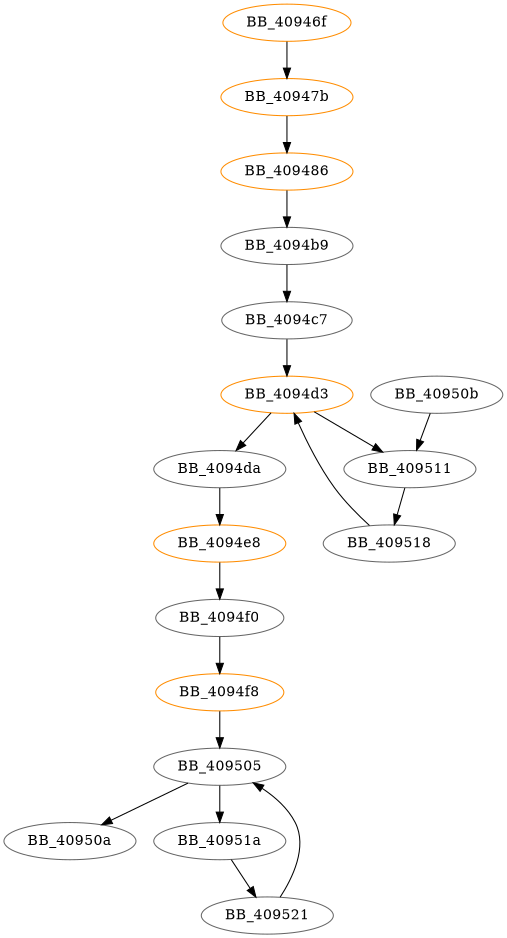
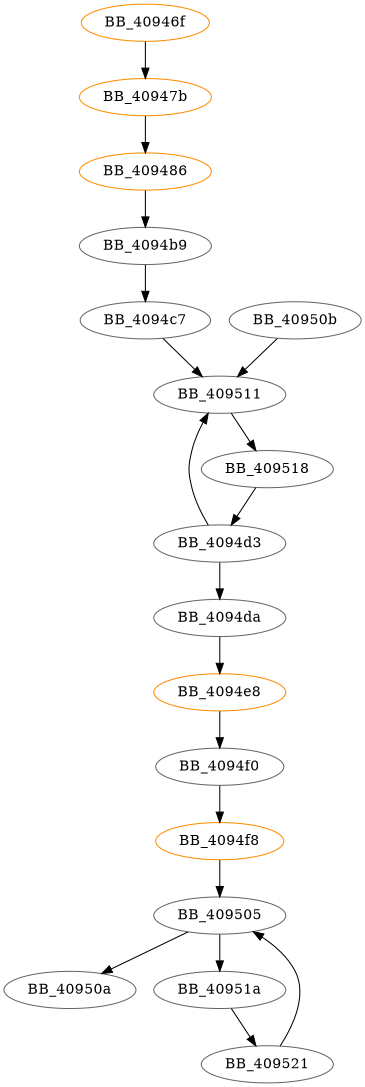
(287, 352) -> (179, 354)
(287, 395) -> (220, 544)
